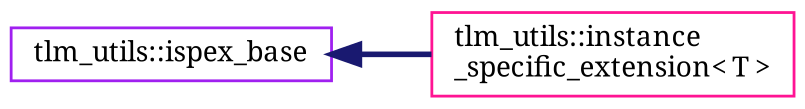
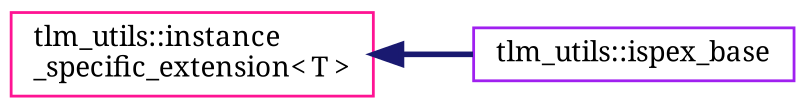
(396, 54) -> (437, 54)
